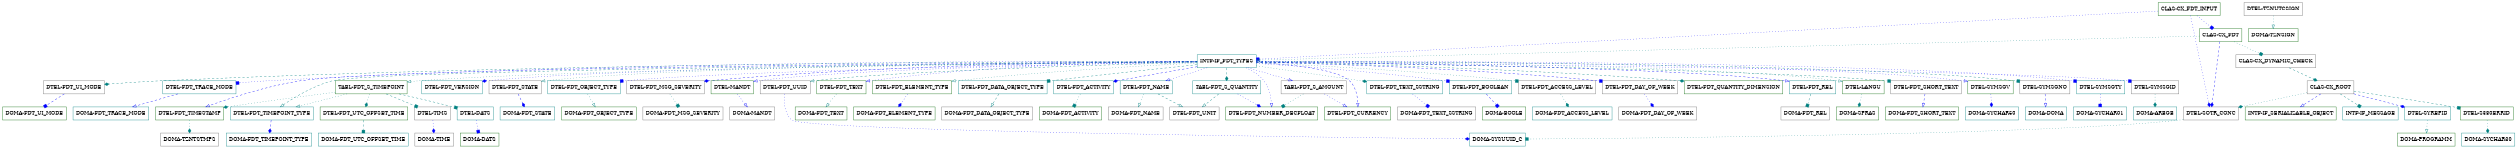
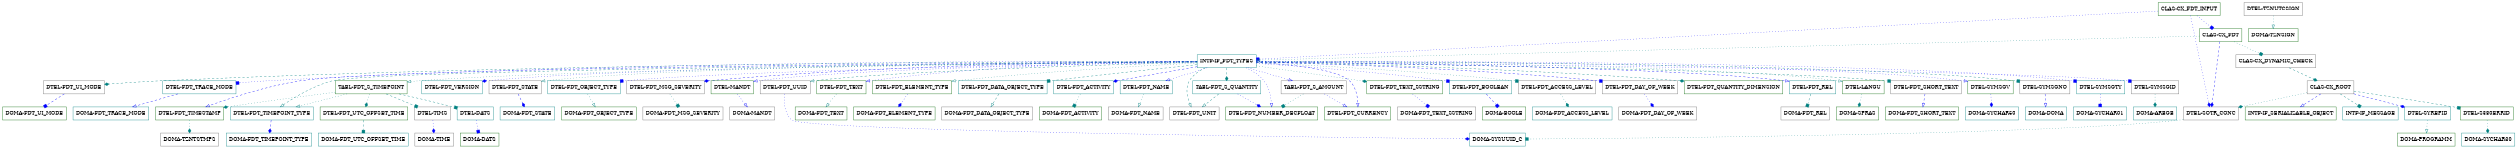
(1405, 87) -> (1405, 87)
(1169, 100) -> (1189, 82)
